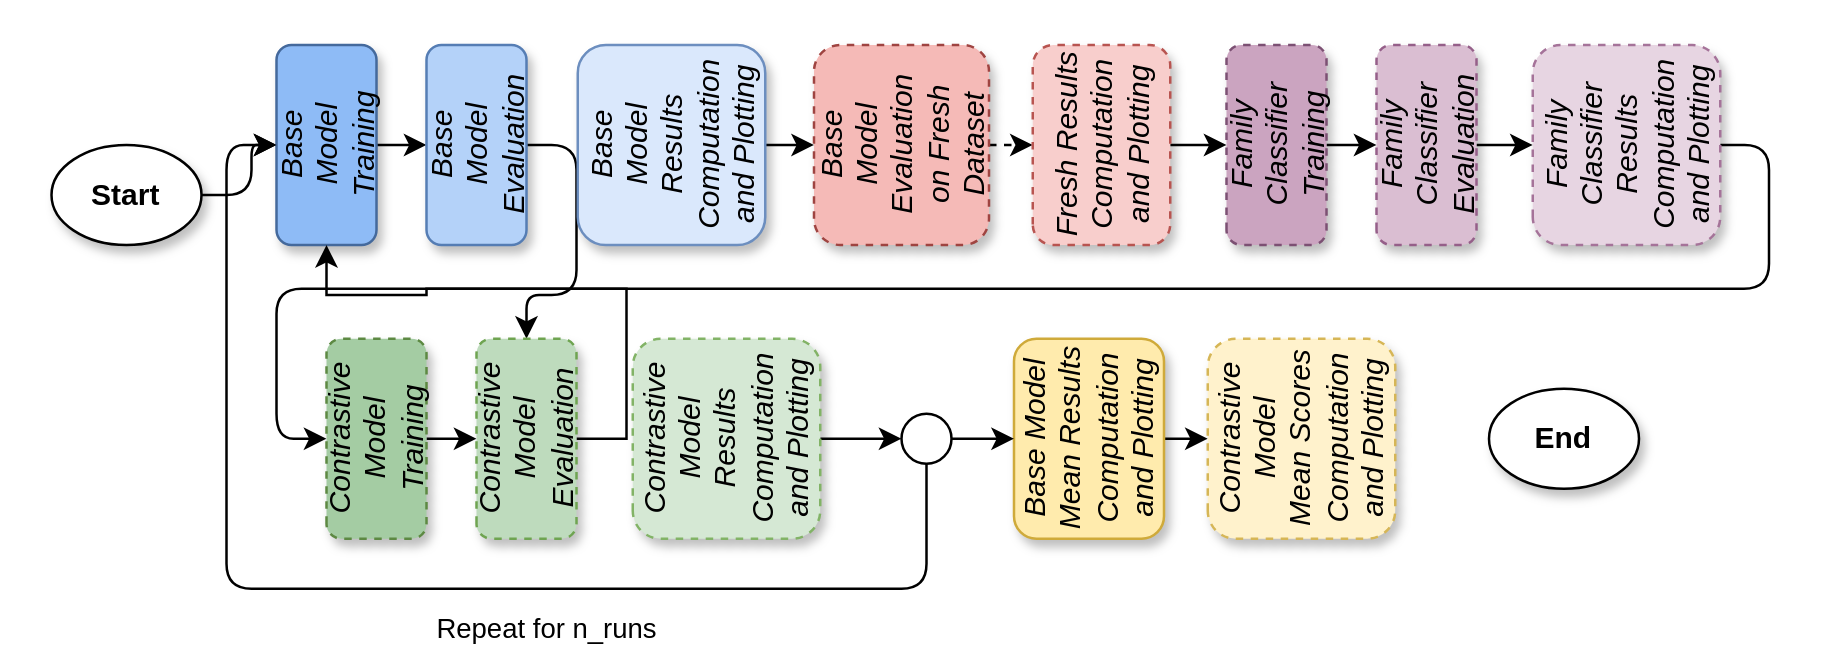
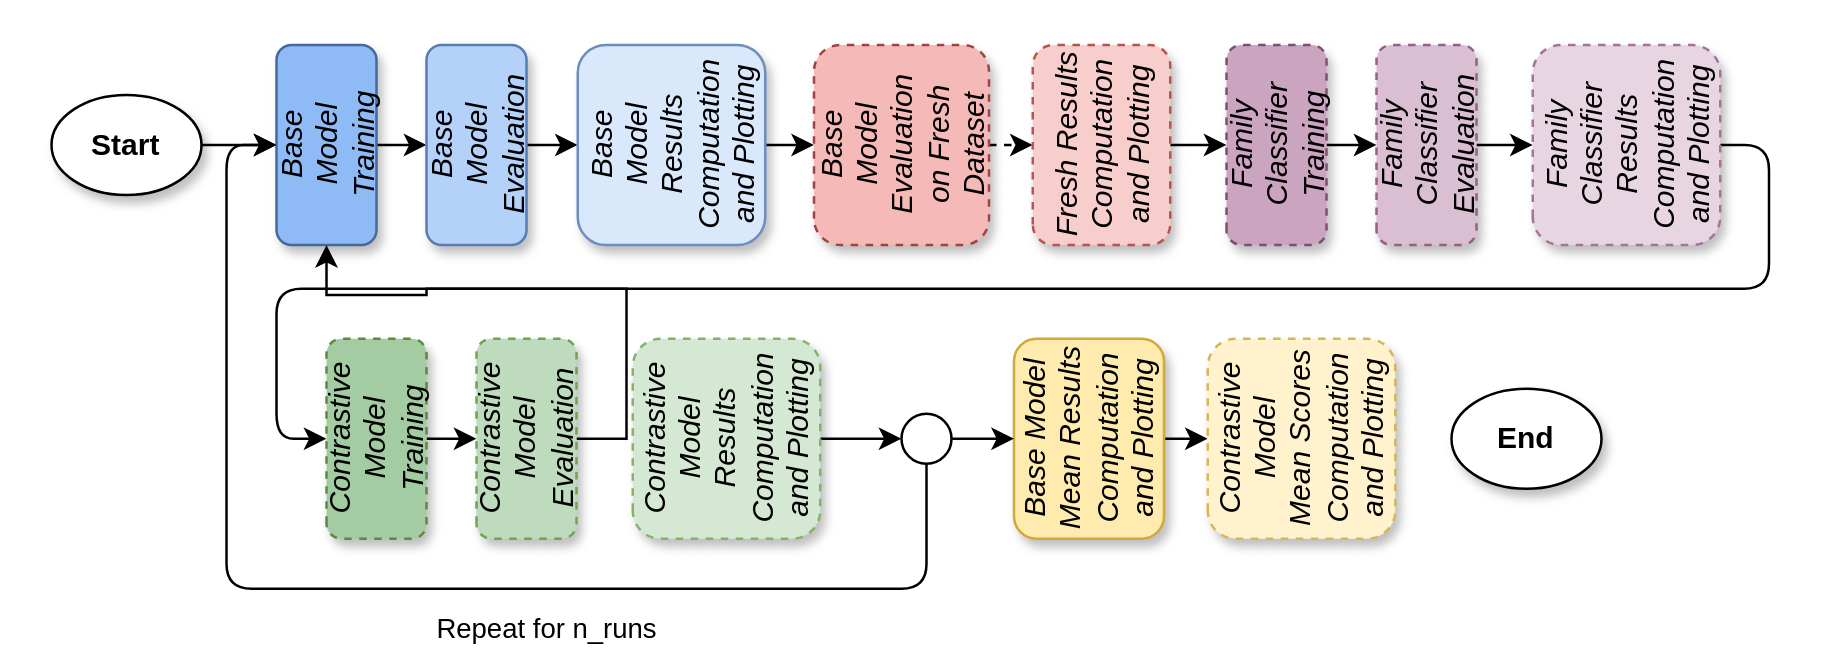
(126, 195) -> (126, 145)
(576, 210) -> (559, 145)
(1564, 439) -> (1526, 439)
